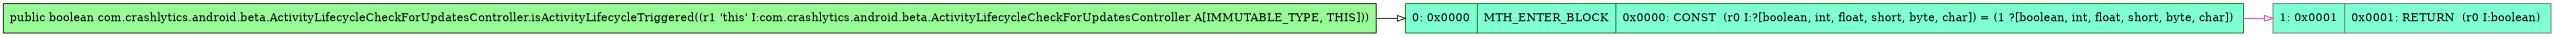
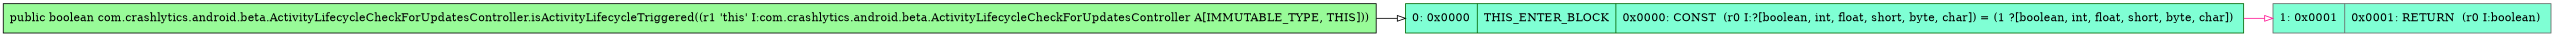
(1547, 18) -> (1547, 18)
